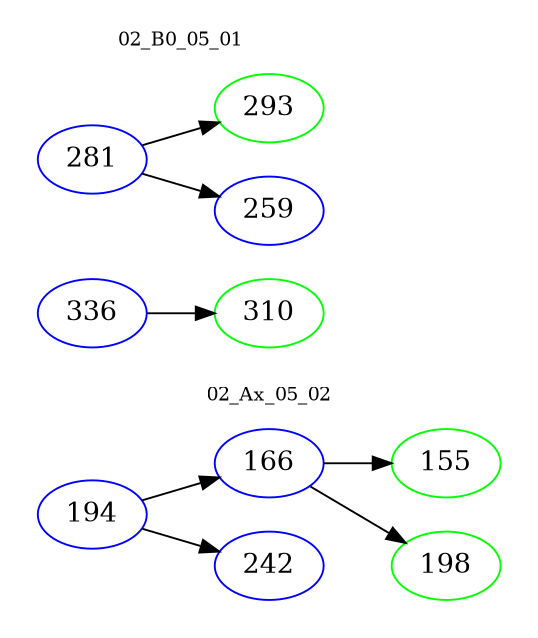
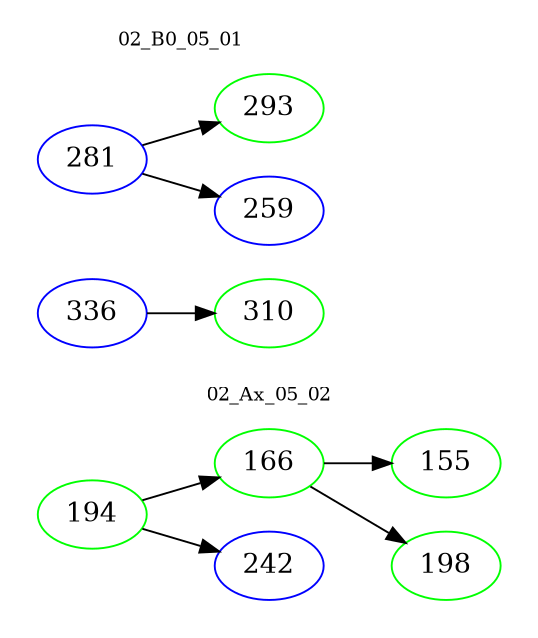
(269, 463) -> (269, 463)
(92, 515) -> (92, 515)
